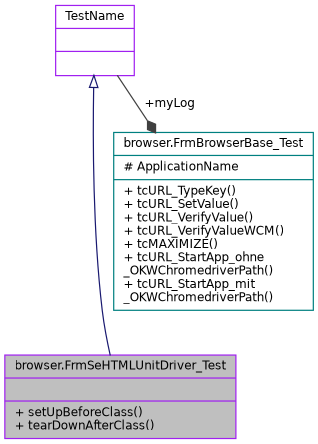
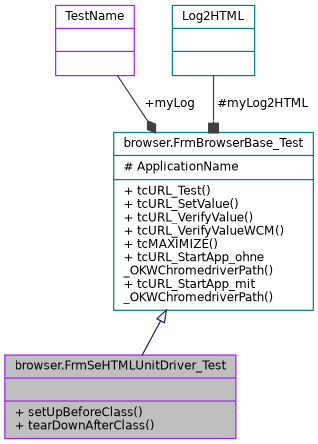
none -> (214, 41)
(180, 191) -> (168, 191)
(95, 222) -> (151, 338)
